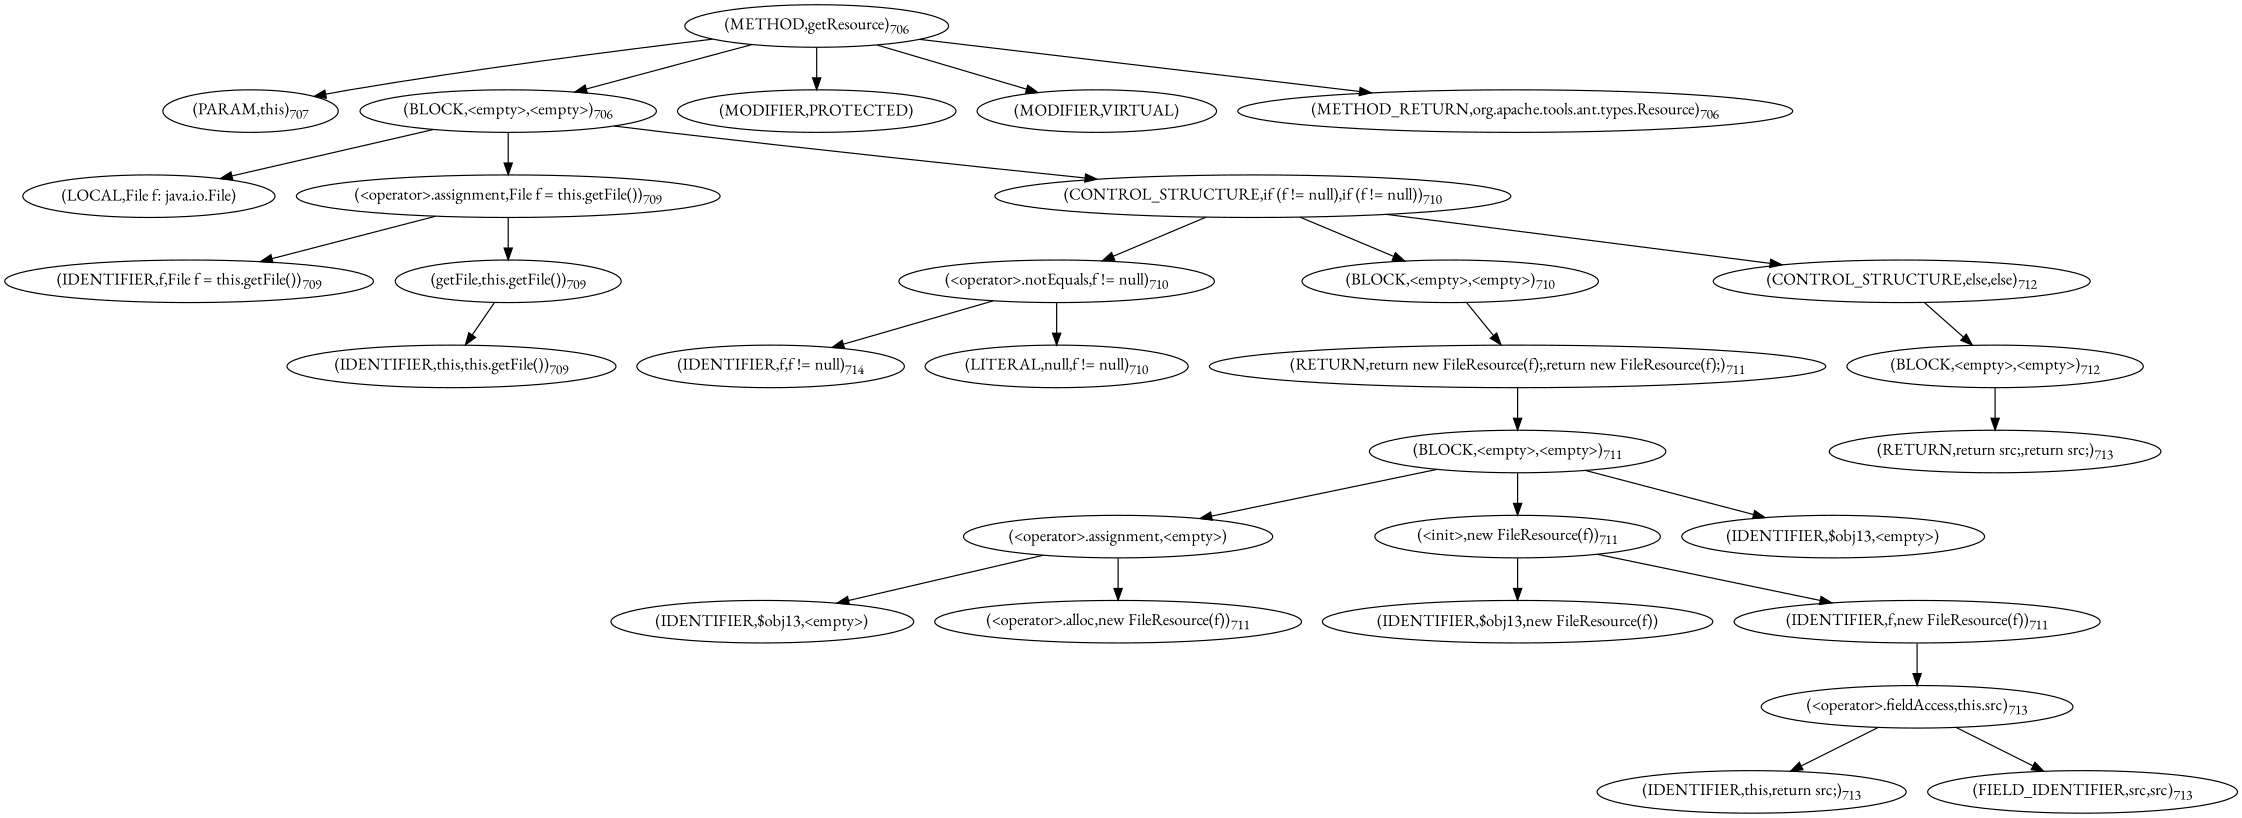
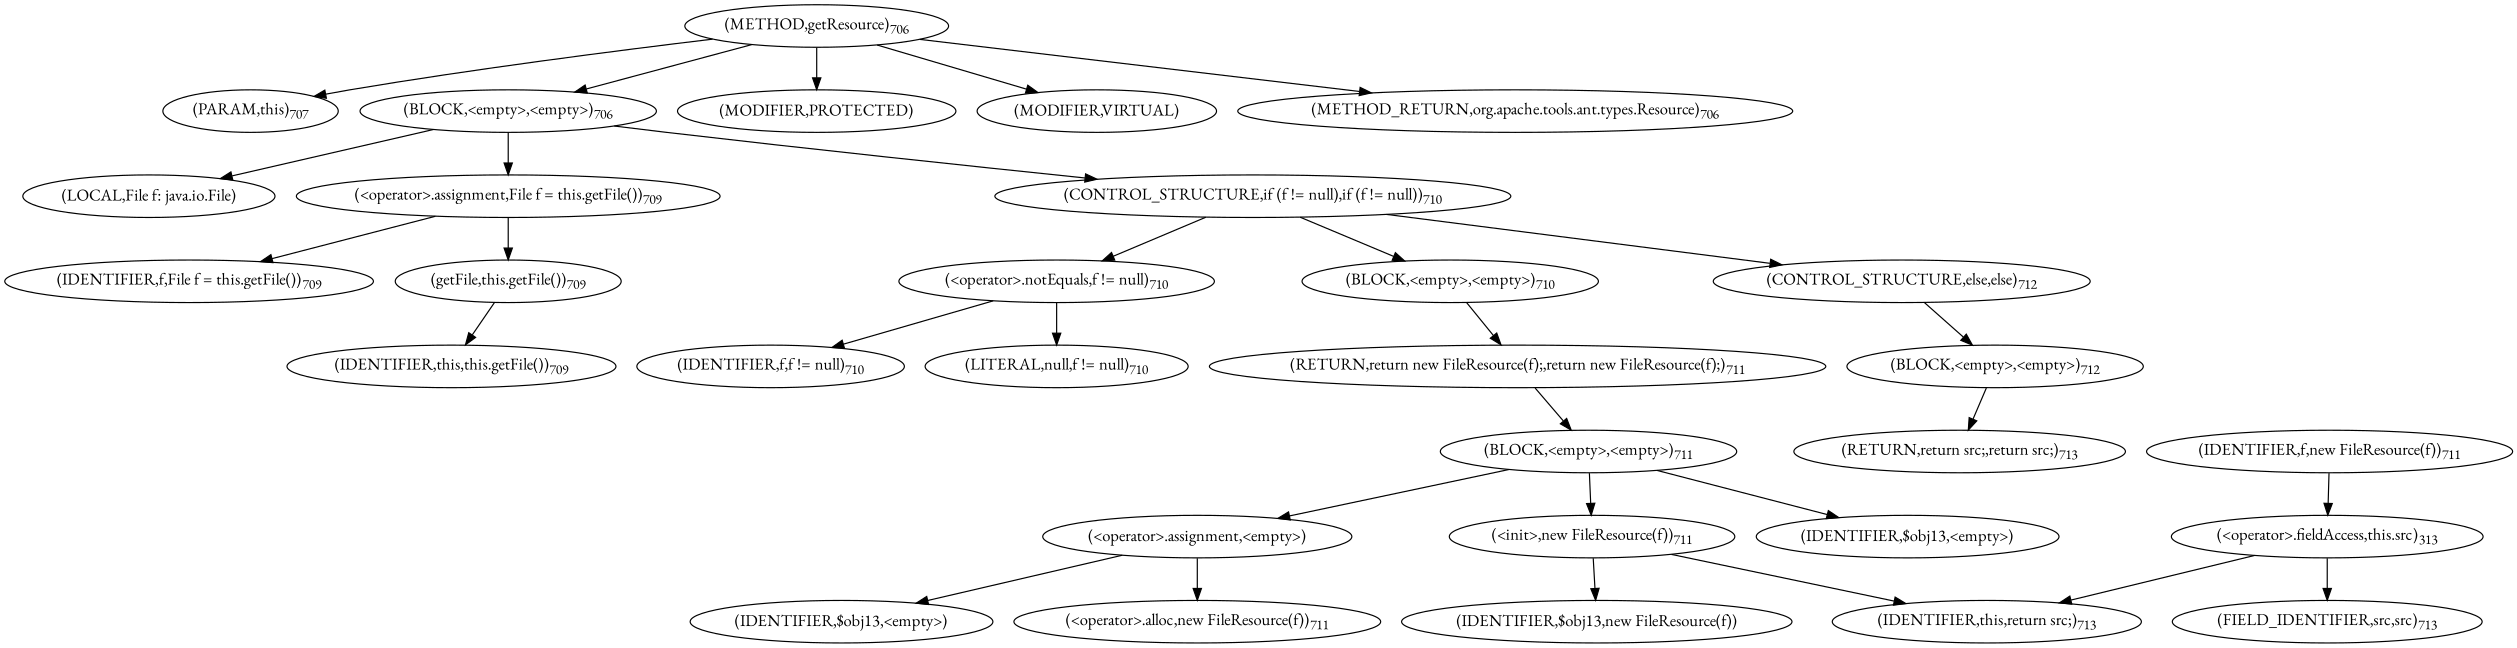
(855, 365) -> (855, 365)
(1709, 577) -> (1783, 578)
(2018, 705) -> (2428, 535)
